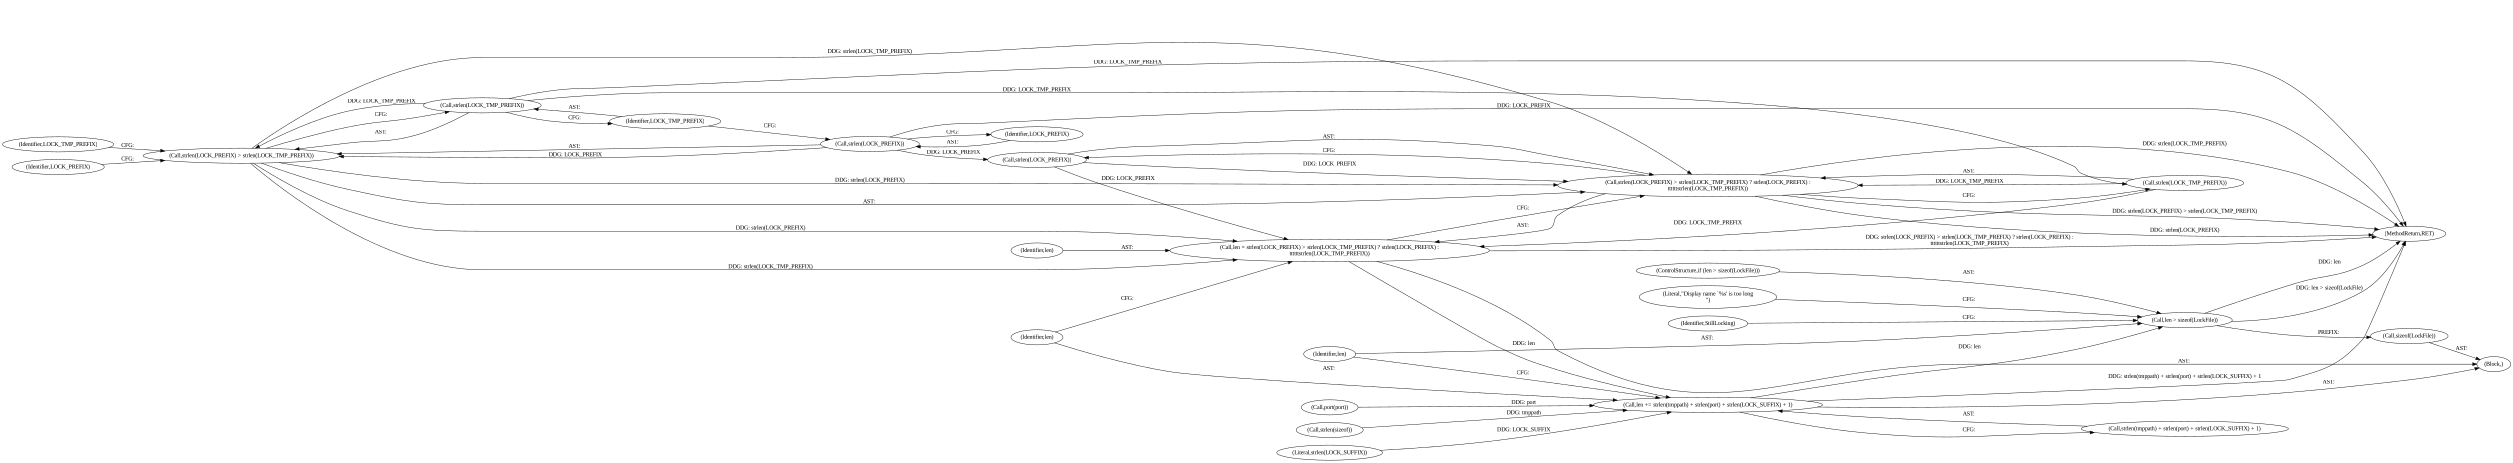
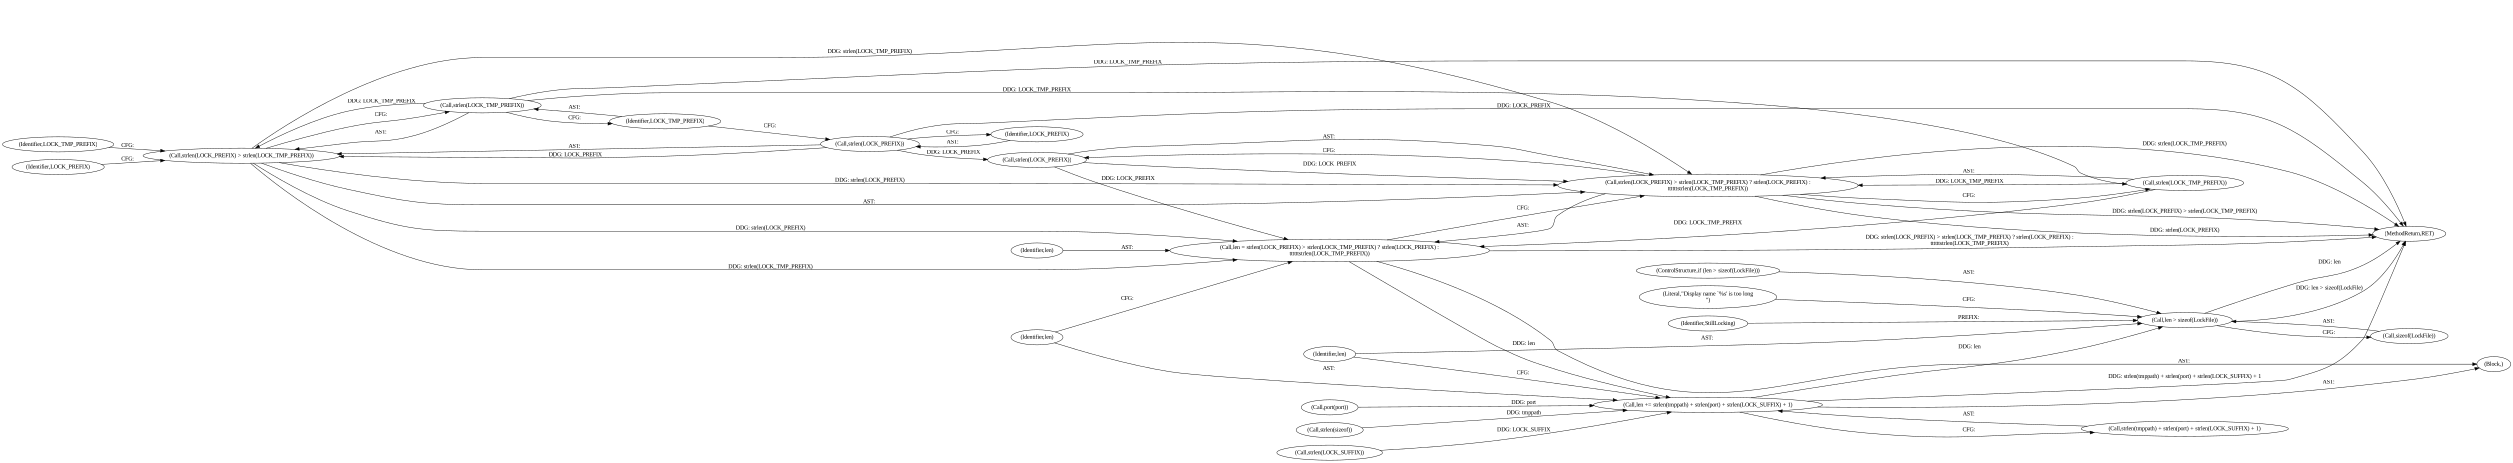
(1970, 317) -> (1970, 317)
(2330, 332) -> (2330, 332)
(2453, 350) -> (2308, 325)
(1330, 453) -> (1330, 453)
